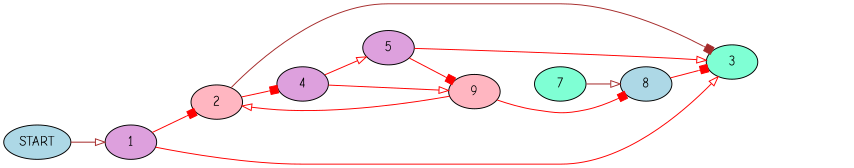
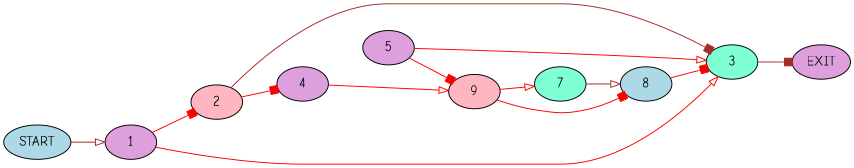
none -> (821, 62)
(341, 68) -> none
(351, 109) -> (513, 88)
